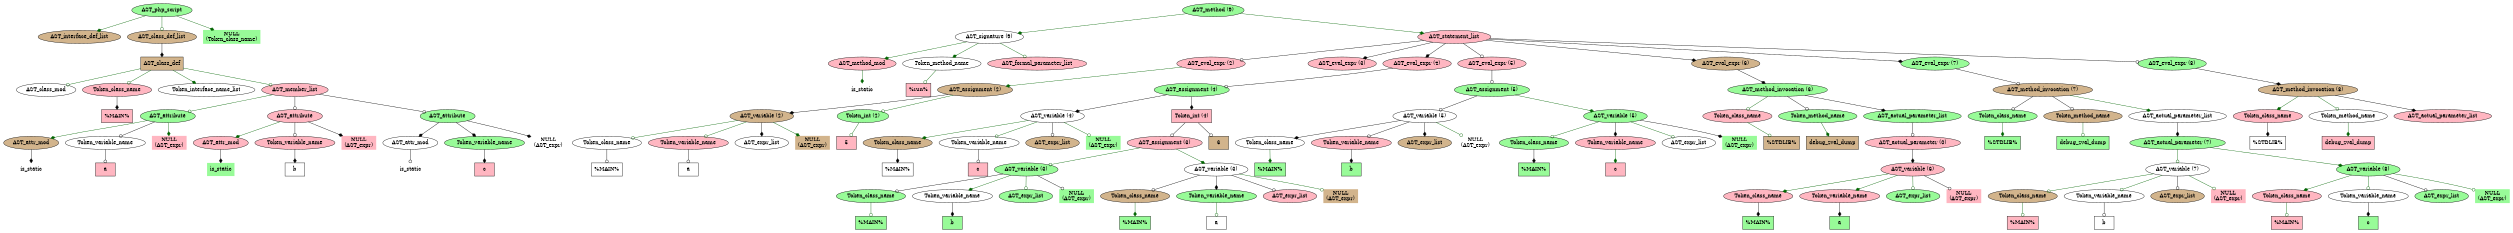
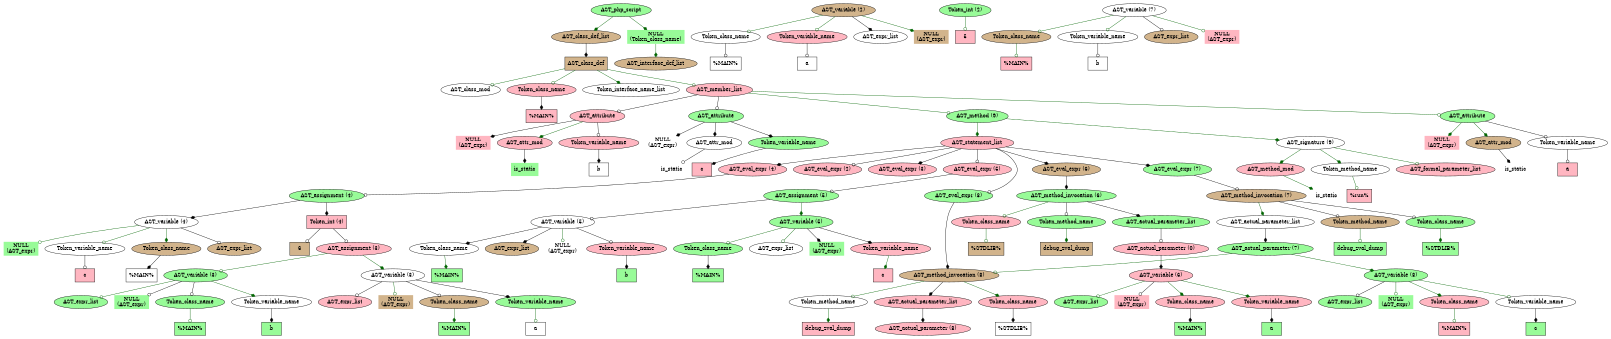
(162, 22) -> (605, 22)
(124, 23) -> (656, 48)
(975, 90) -> none
none -> (848, 103)
(2178, 155) -> (1115, 264)
none -> (923, 329)
